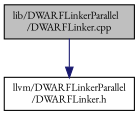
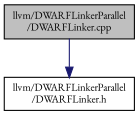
(69, 22) -> (69, 22)
